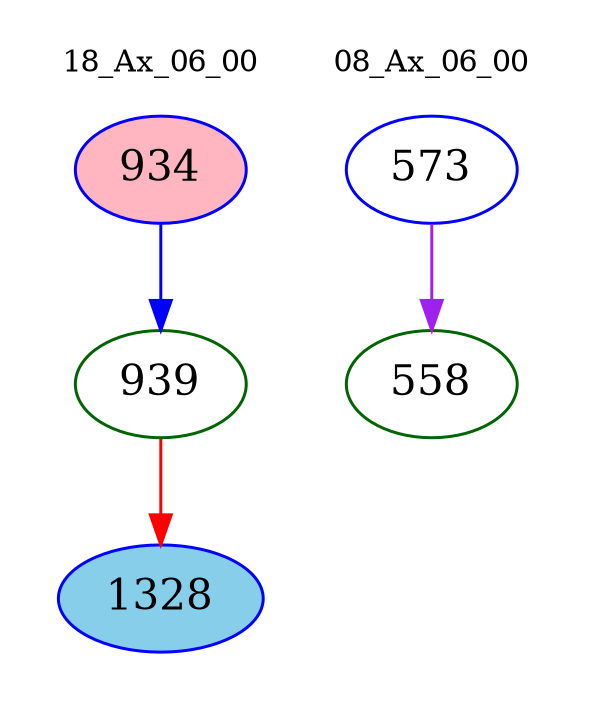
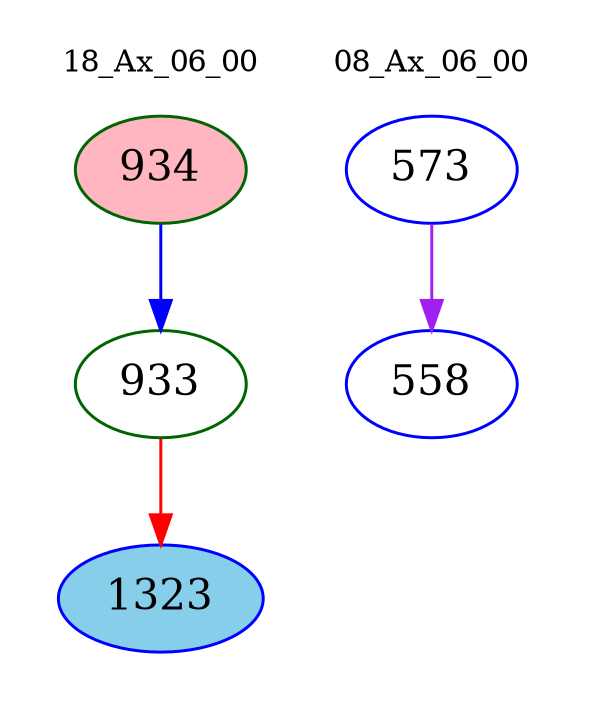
(161, 170) -> (161, 170)
(161, 384) -> (161, 384)
(432, 384) -> (432, 384)
(161, 599) -> (161, 599)
